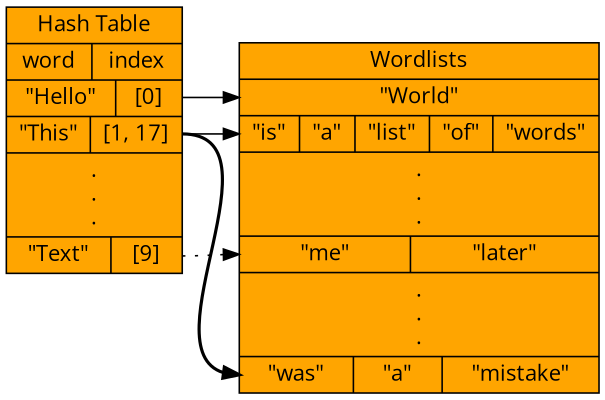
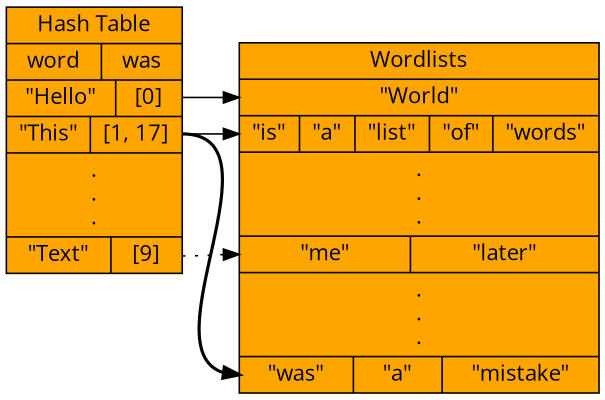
(137, 61) -> (142, 61)
